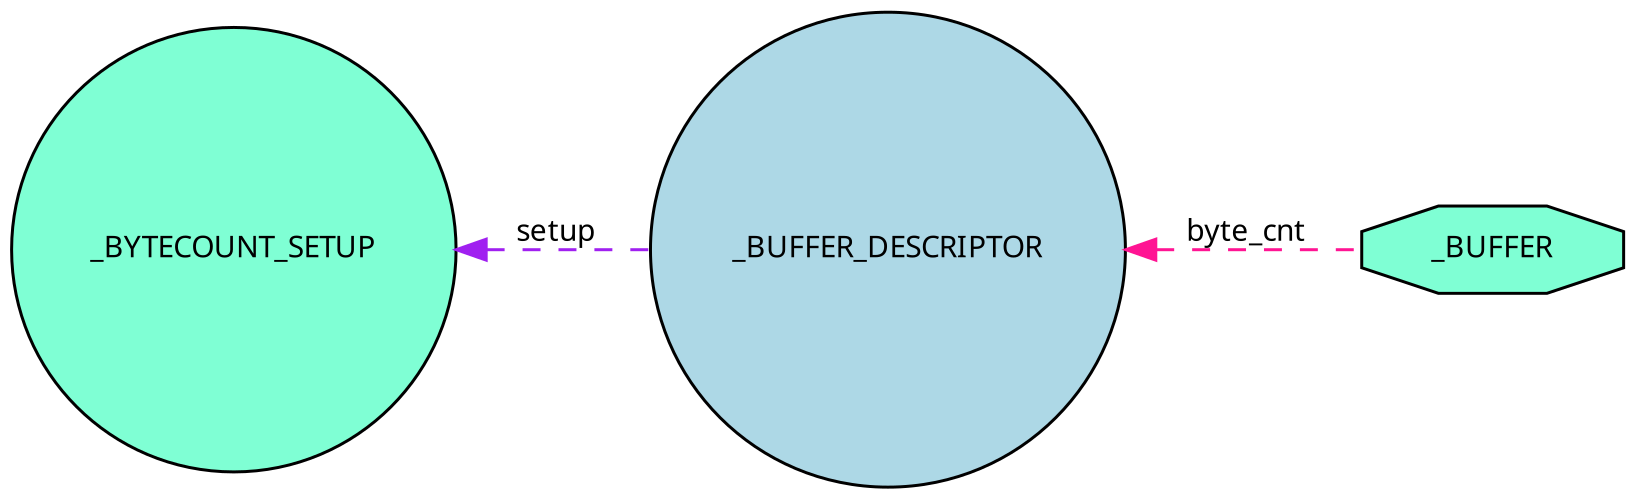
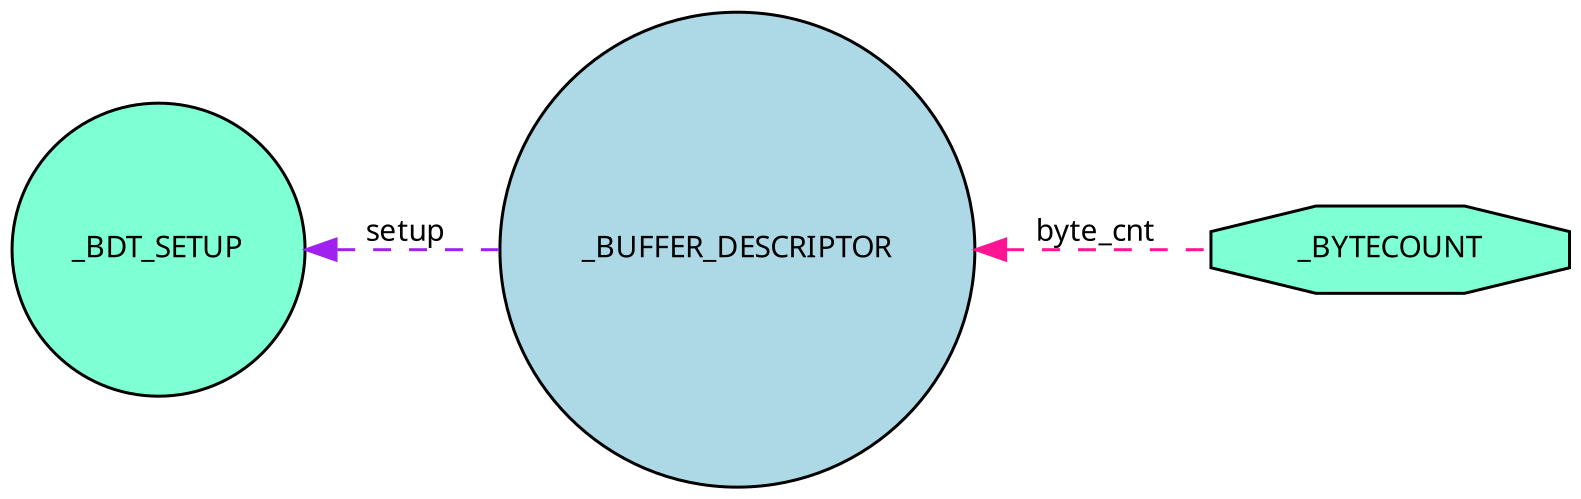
(234, 250) -> (159, 250)
(1493, 250) -> (1390, 250)
